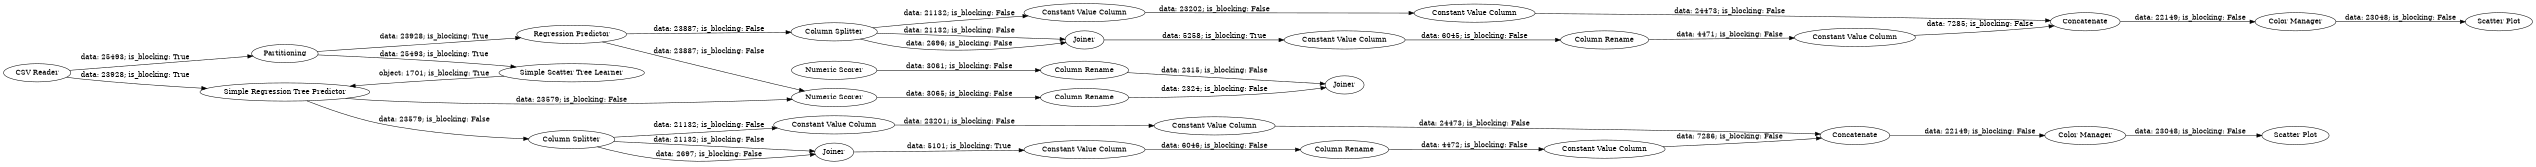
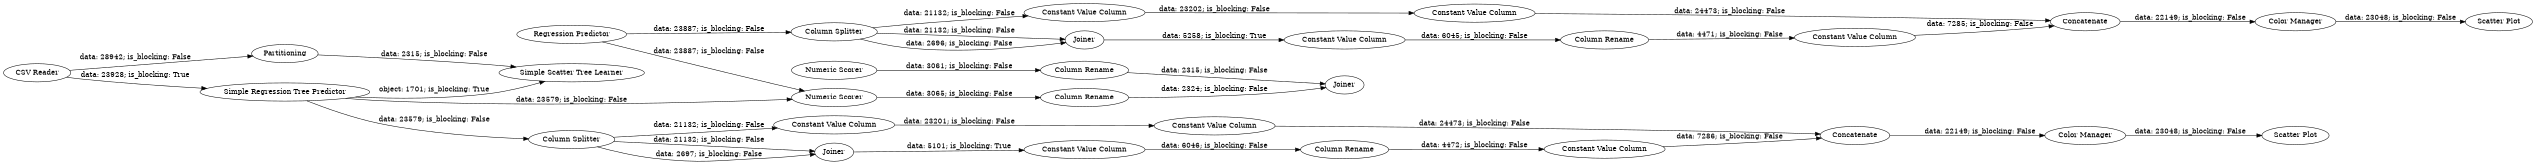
(416, 45) -> none
(434, 54) -> (434, 54)
(135, 57) -> (135, 57)
(430, 81) -> (448, 97)
